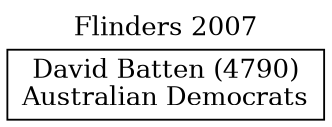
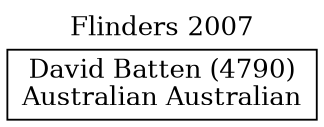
(166, 85) -> (162, 85)
